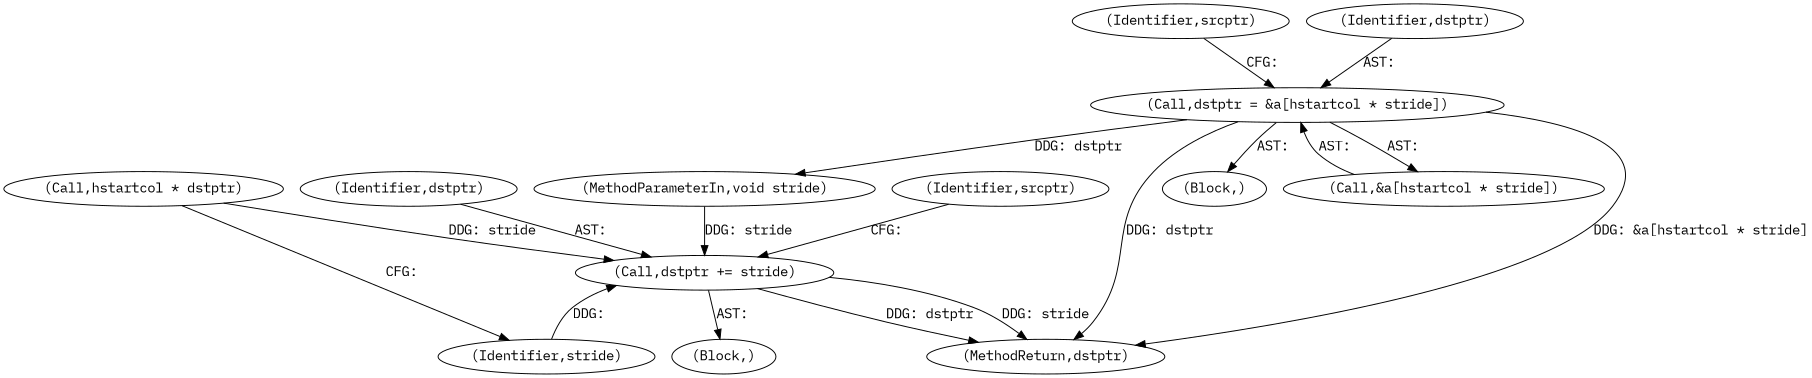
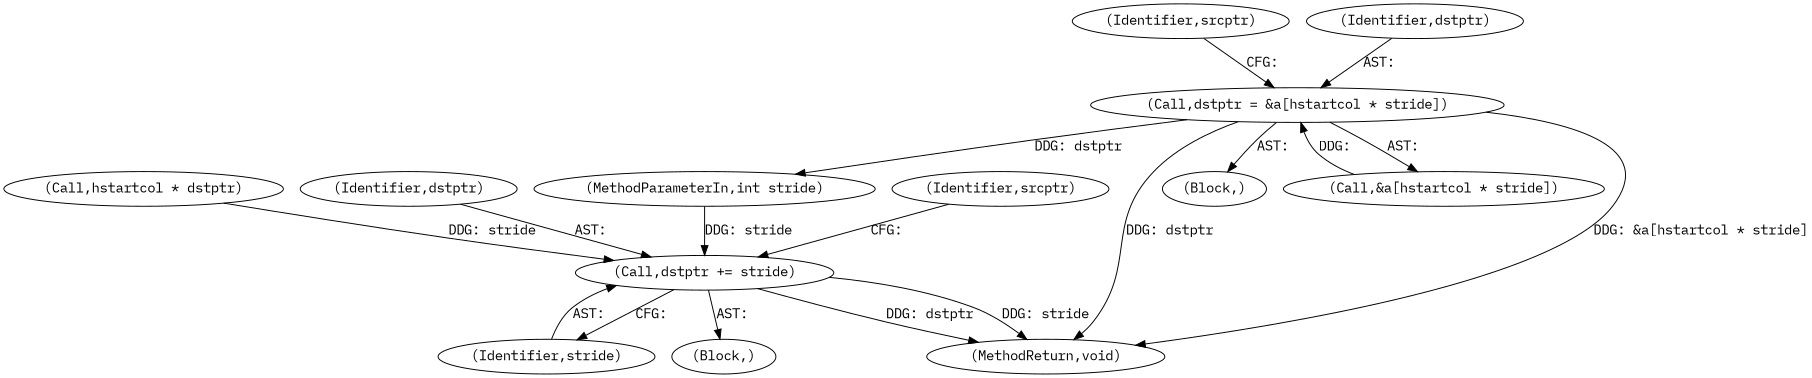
(1339, 147) -> (1339, 147)
(705, 189) -> (705, 189)
(341, 271) -> (630, 313)
(593, 315) -> (593, 315)
(1046, 357) -> (1046, 357)
